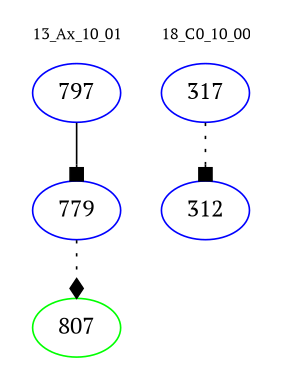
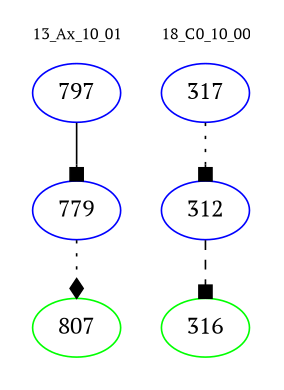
none -> (205, 328)
